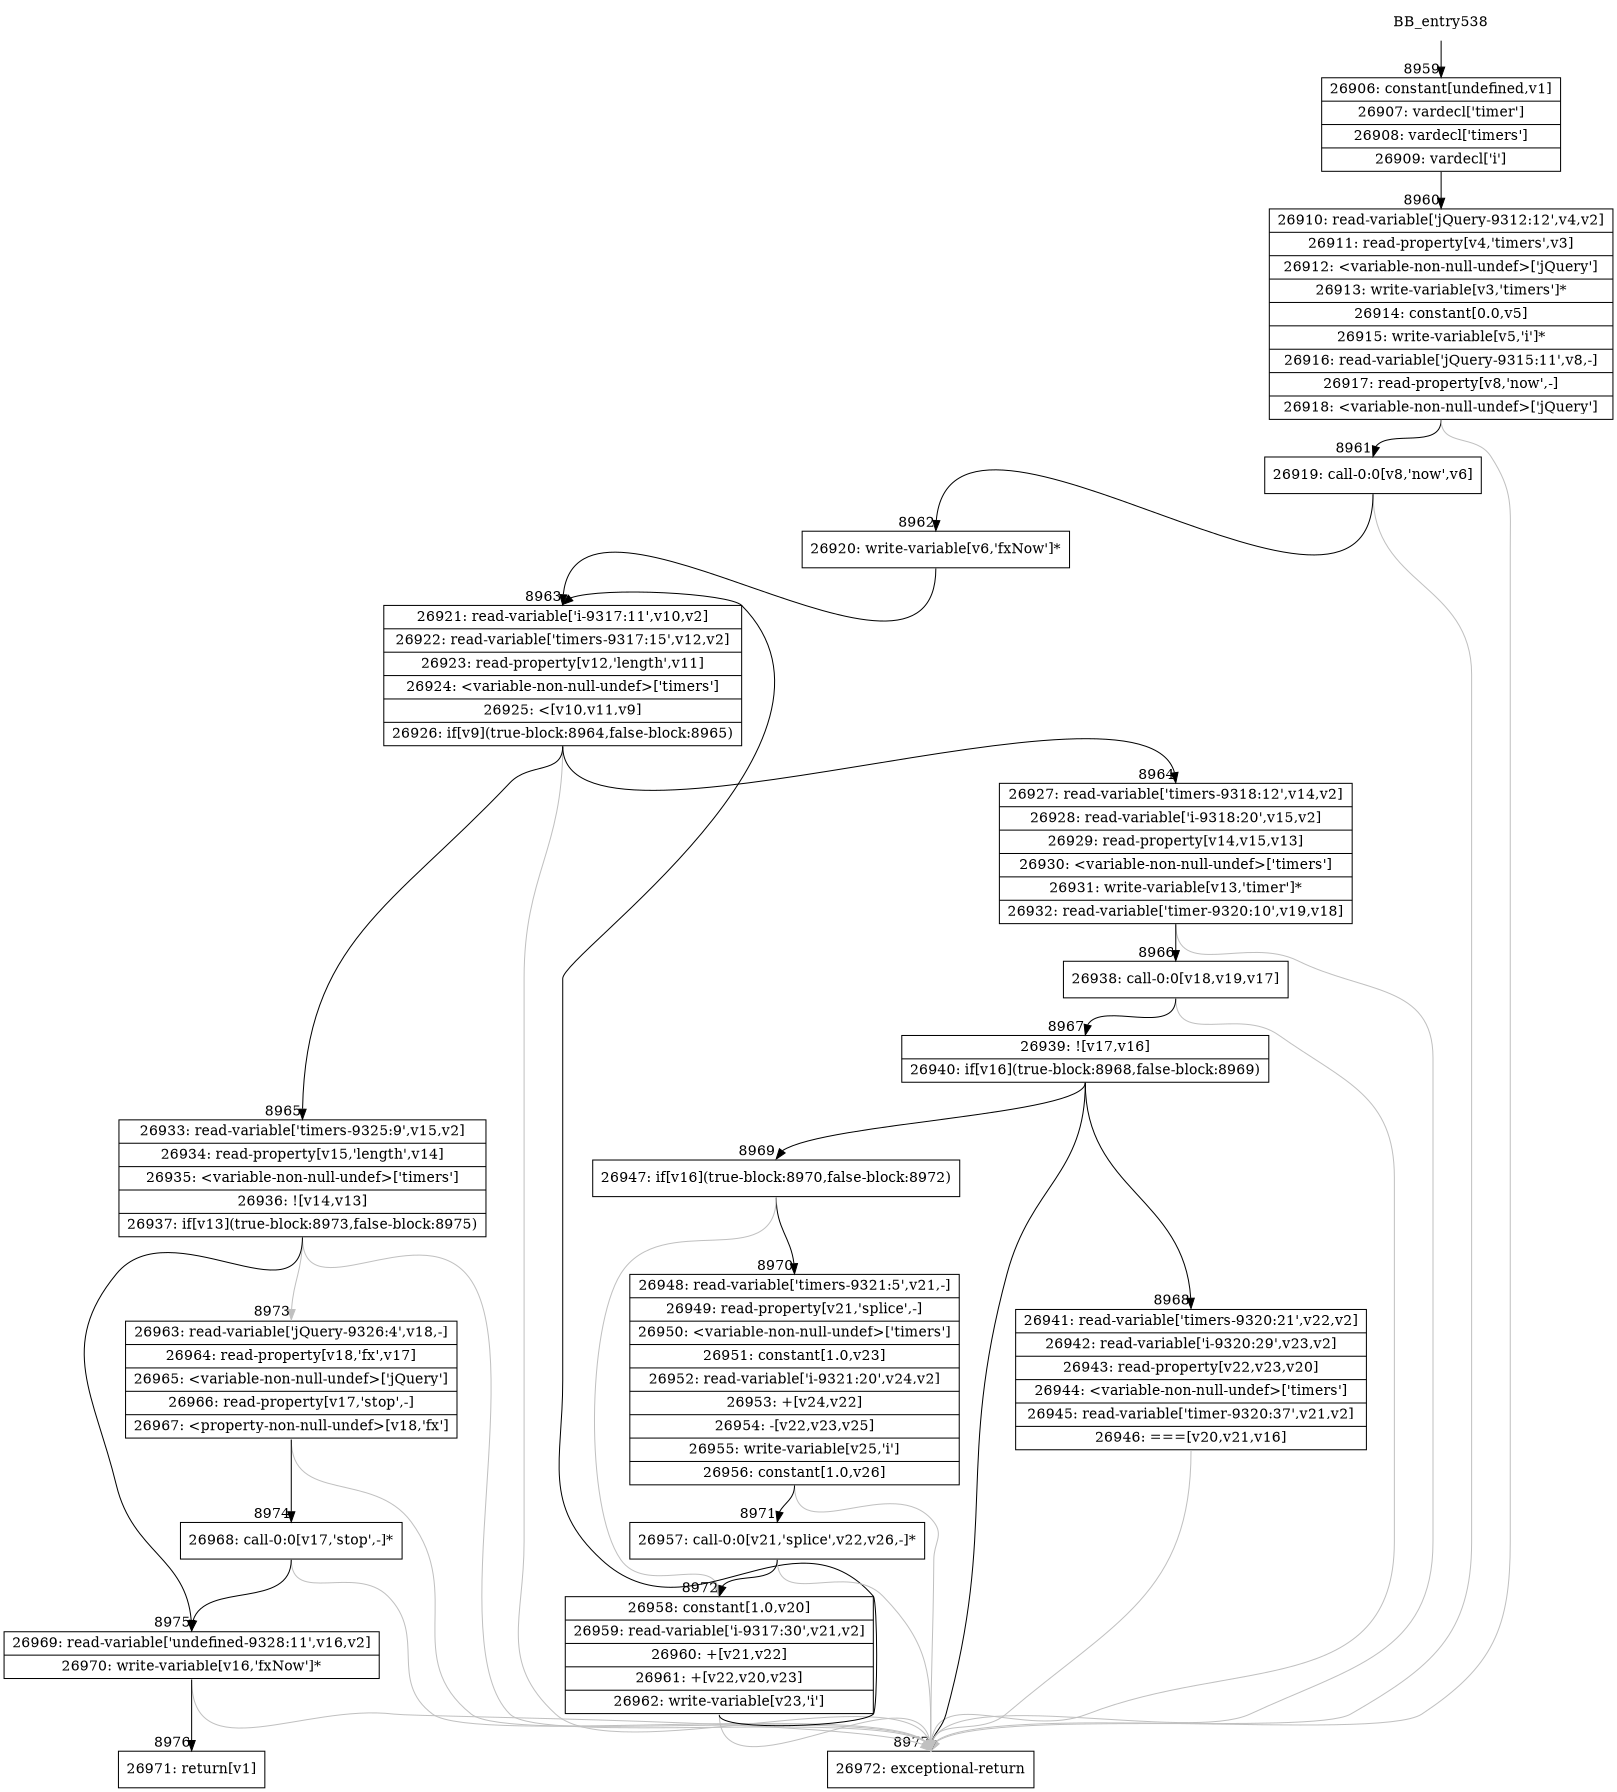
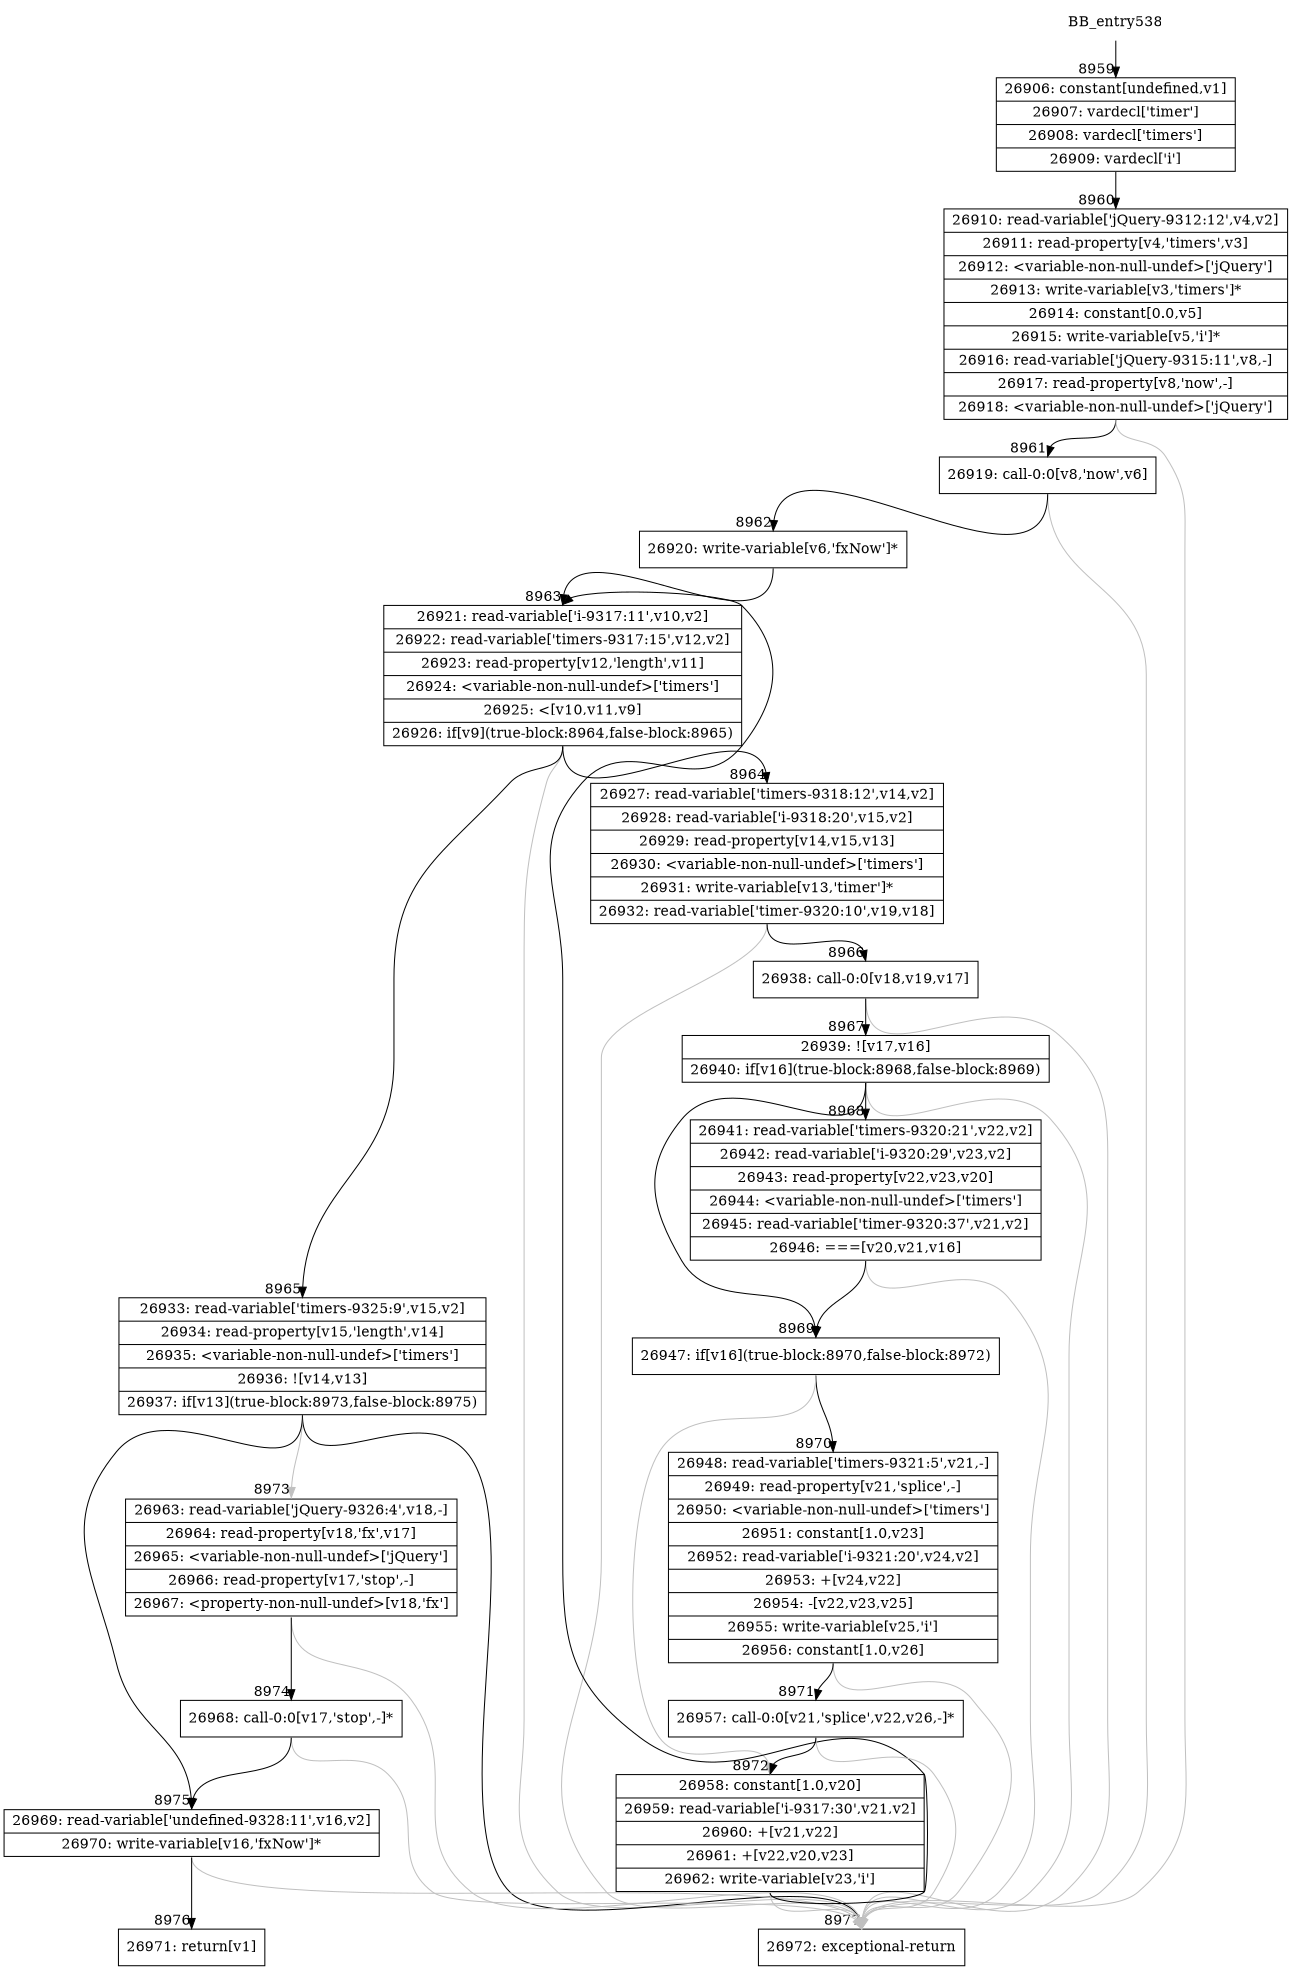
none -> (845, 1296)
(982, 1404) -> (1069, 1492)
(483, 1610) -> (483, 1758)
